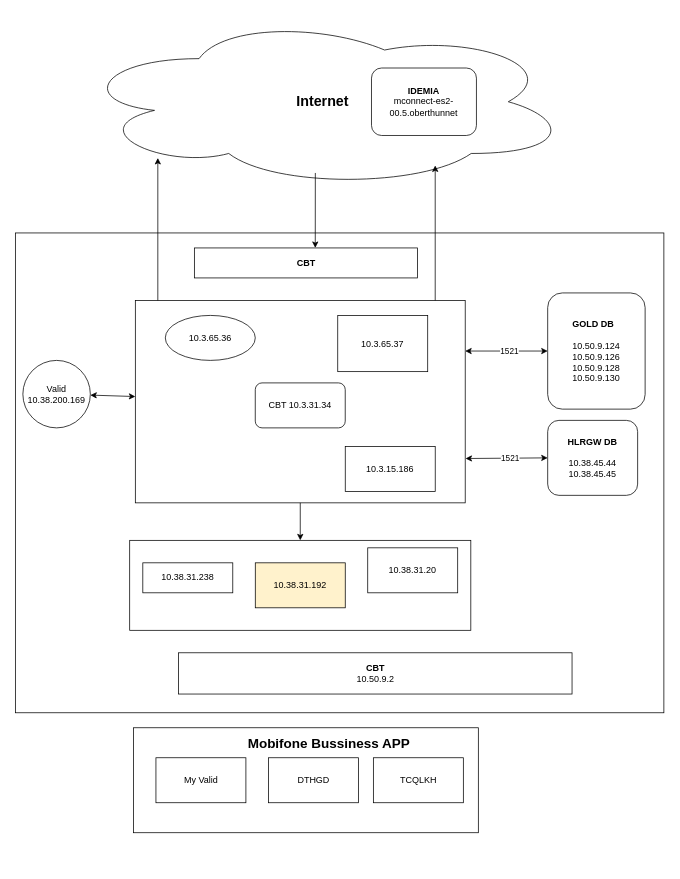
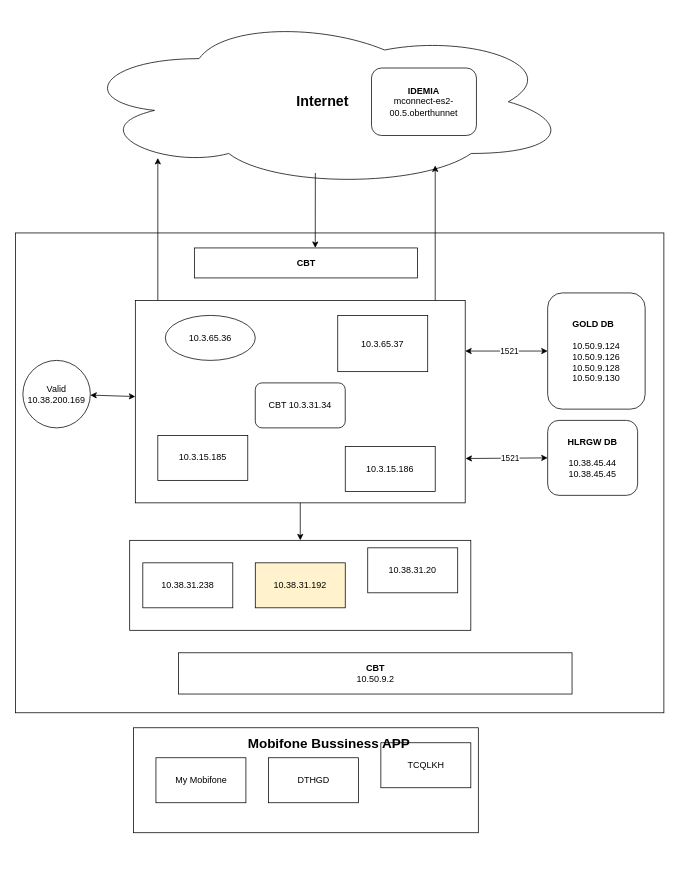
none -> (203, 458)
(188, 578) -> (188, 585)
(201, 780) -> (201, 780)
(419, 780) -> (426, 765)
